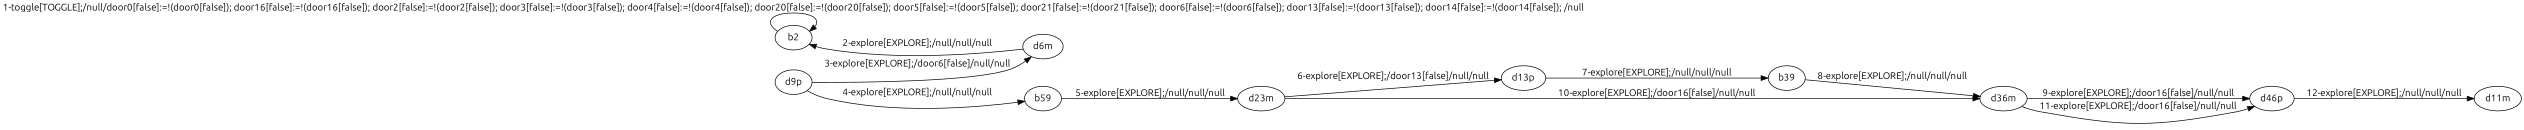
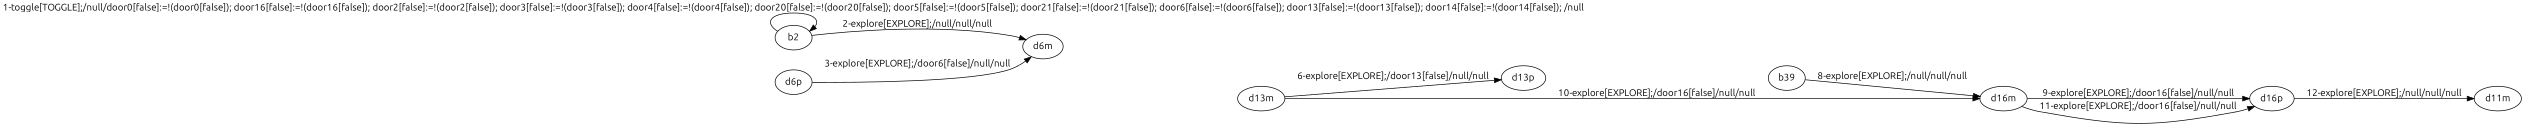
(919, 55) -> (916, 29)
(1653, 78) -> none
(794, 82) -> (794, 82)
(1043, 99) -> none
(1261, 99) -> (1261, 99)
(2003, 99) -> (2003, 99)
(2272, 99) -> (2272, 99)
